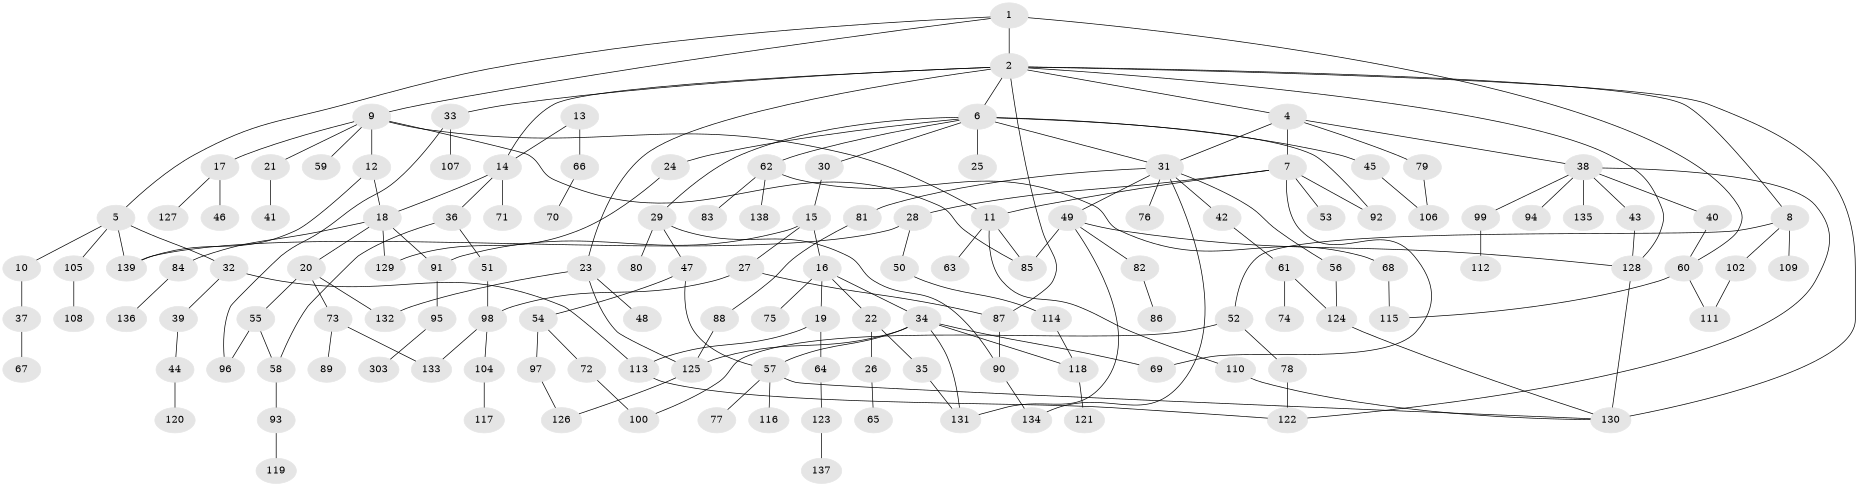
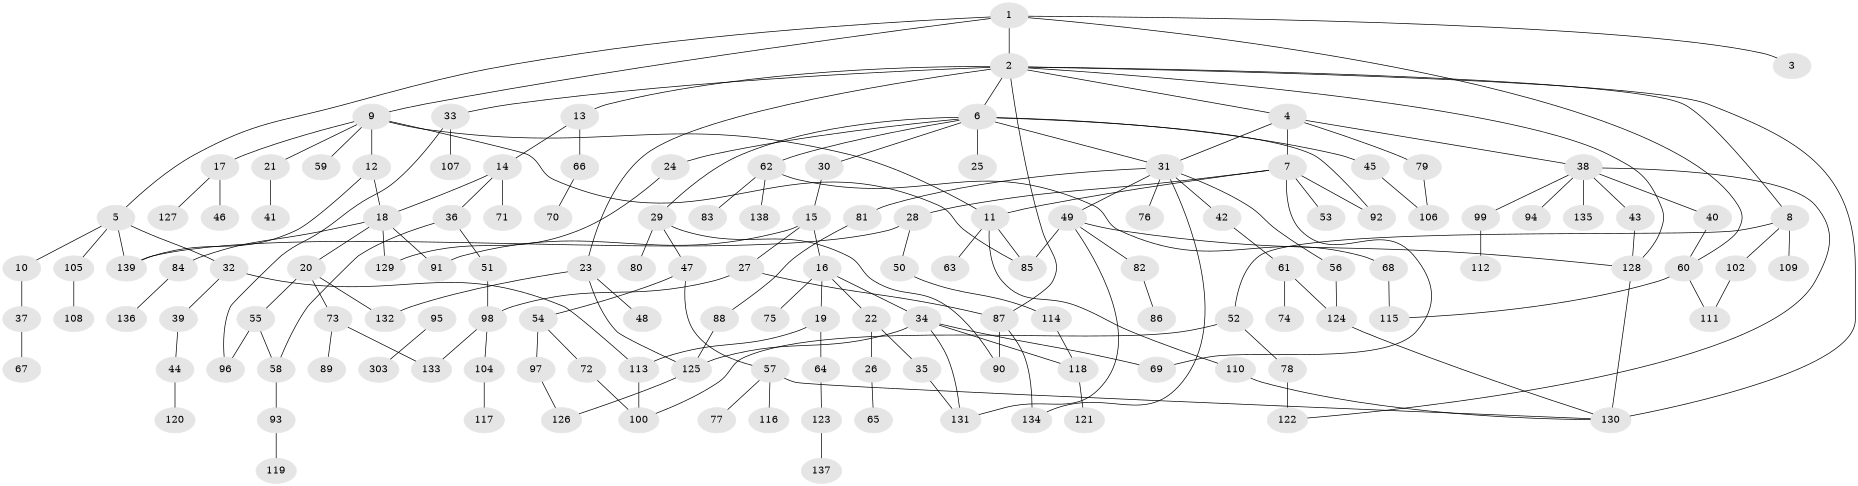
none -> (1792, 66)
(737, 81) -> (791, 75)
(437, 294) -> none
(815, 351) -> none
(1018, 399) -> (1028, 367)
(975, 404) -> (639, 398)
